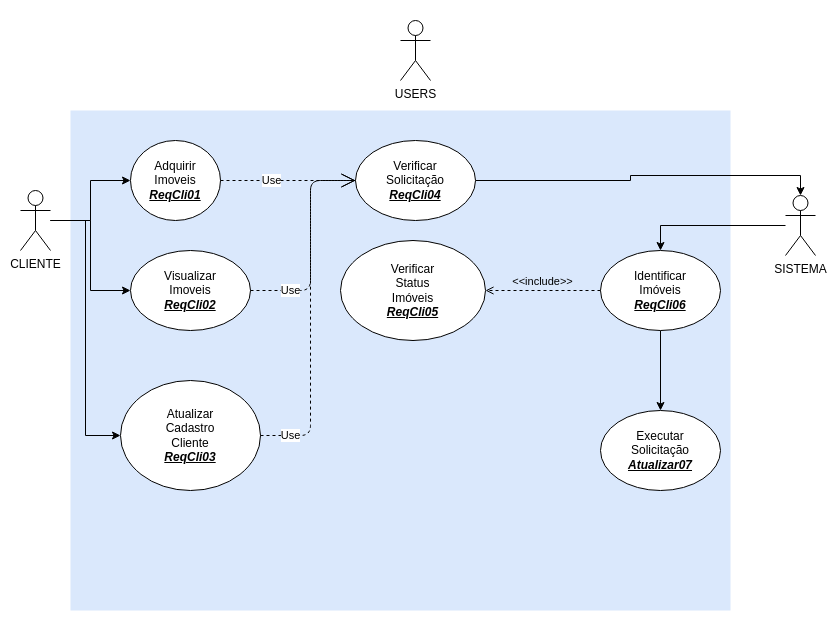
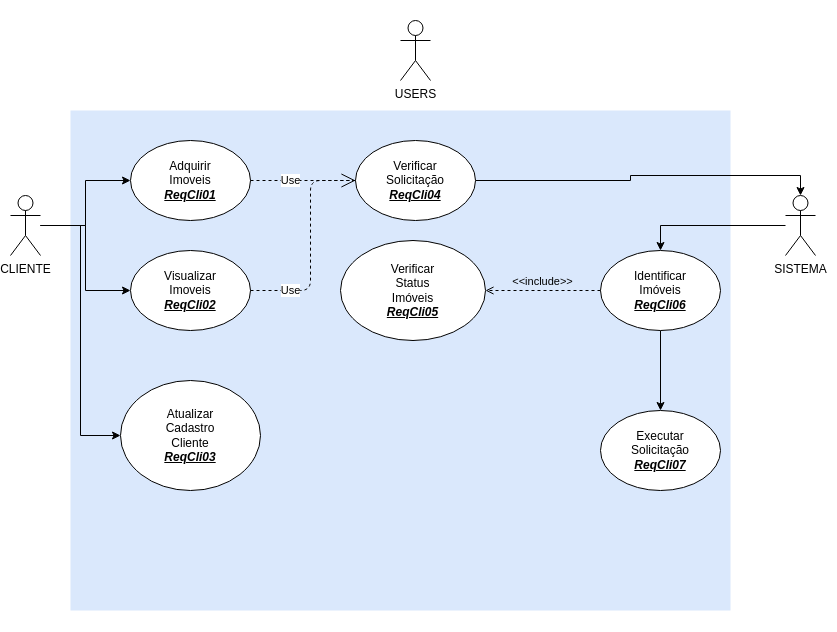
(176, 181) -> (191, 181)
(36, 221) -> (26, 226)
(311, 382) -> none
(661, 451) -> (661, 451)
